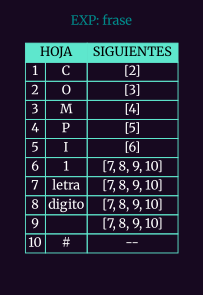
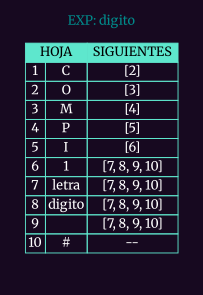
(102, 21) -> (102, 21)
